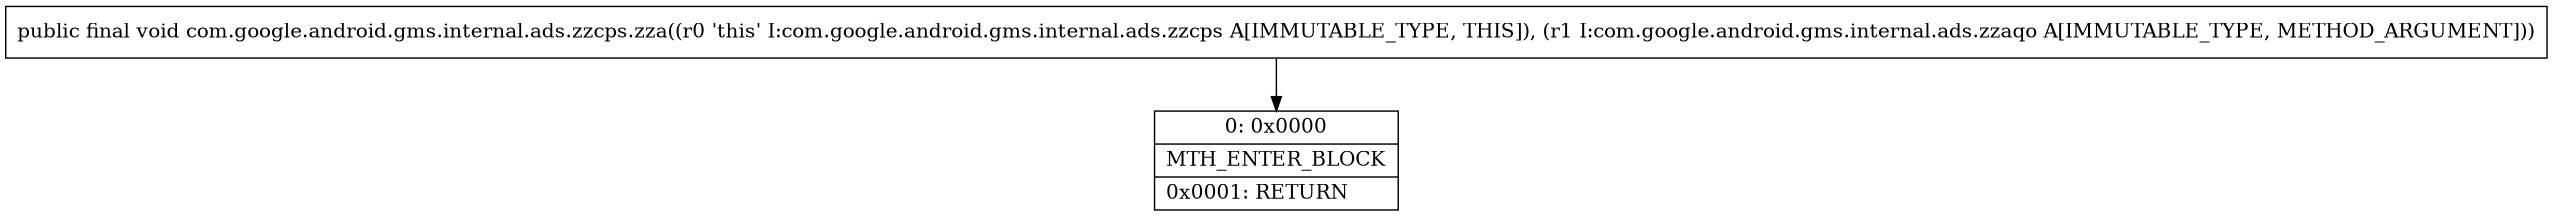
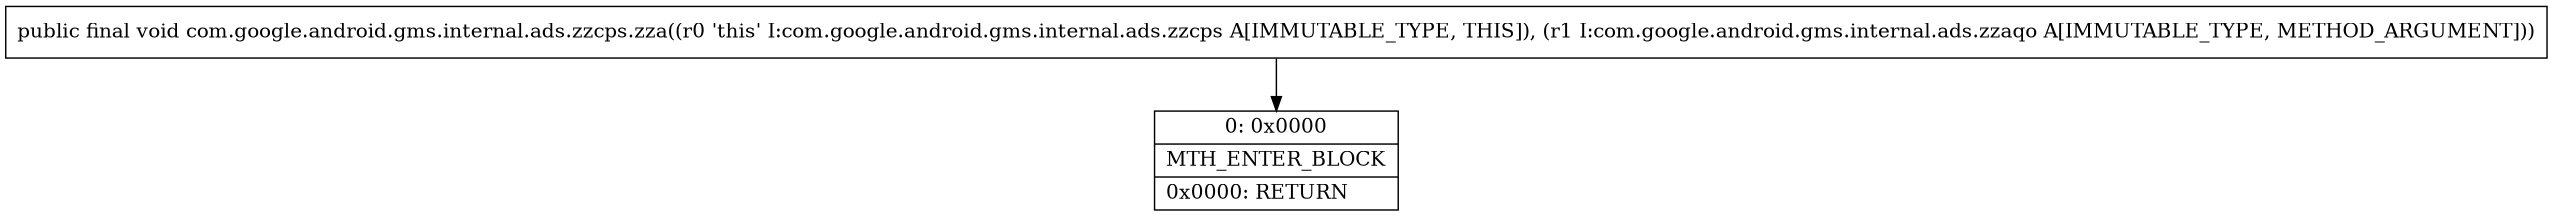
(1267, 193) -> (1267, 193)
